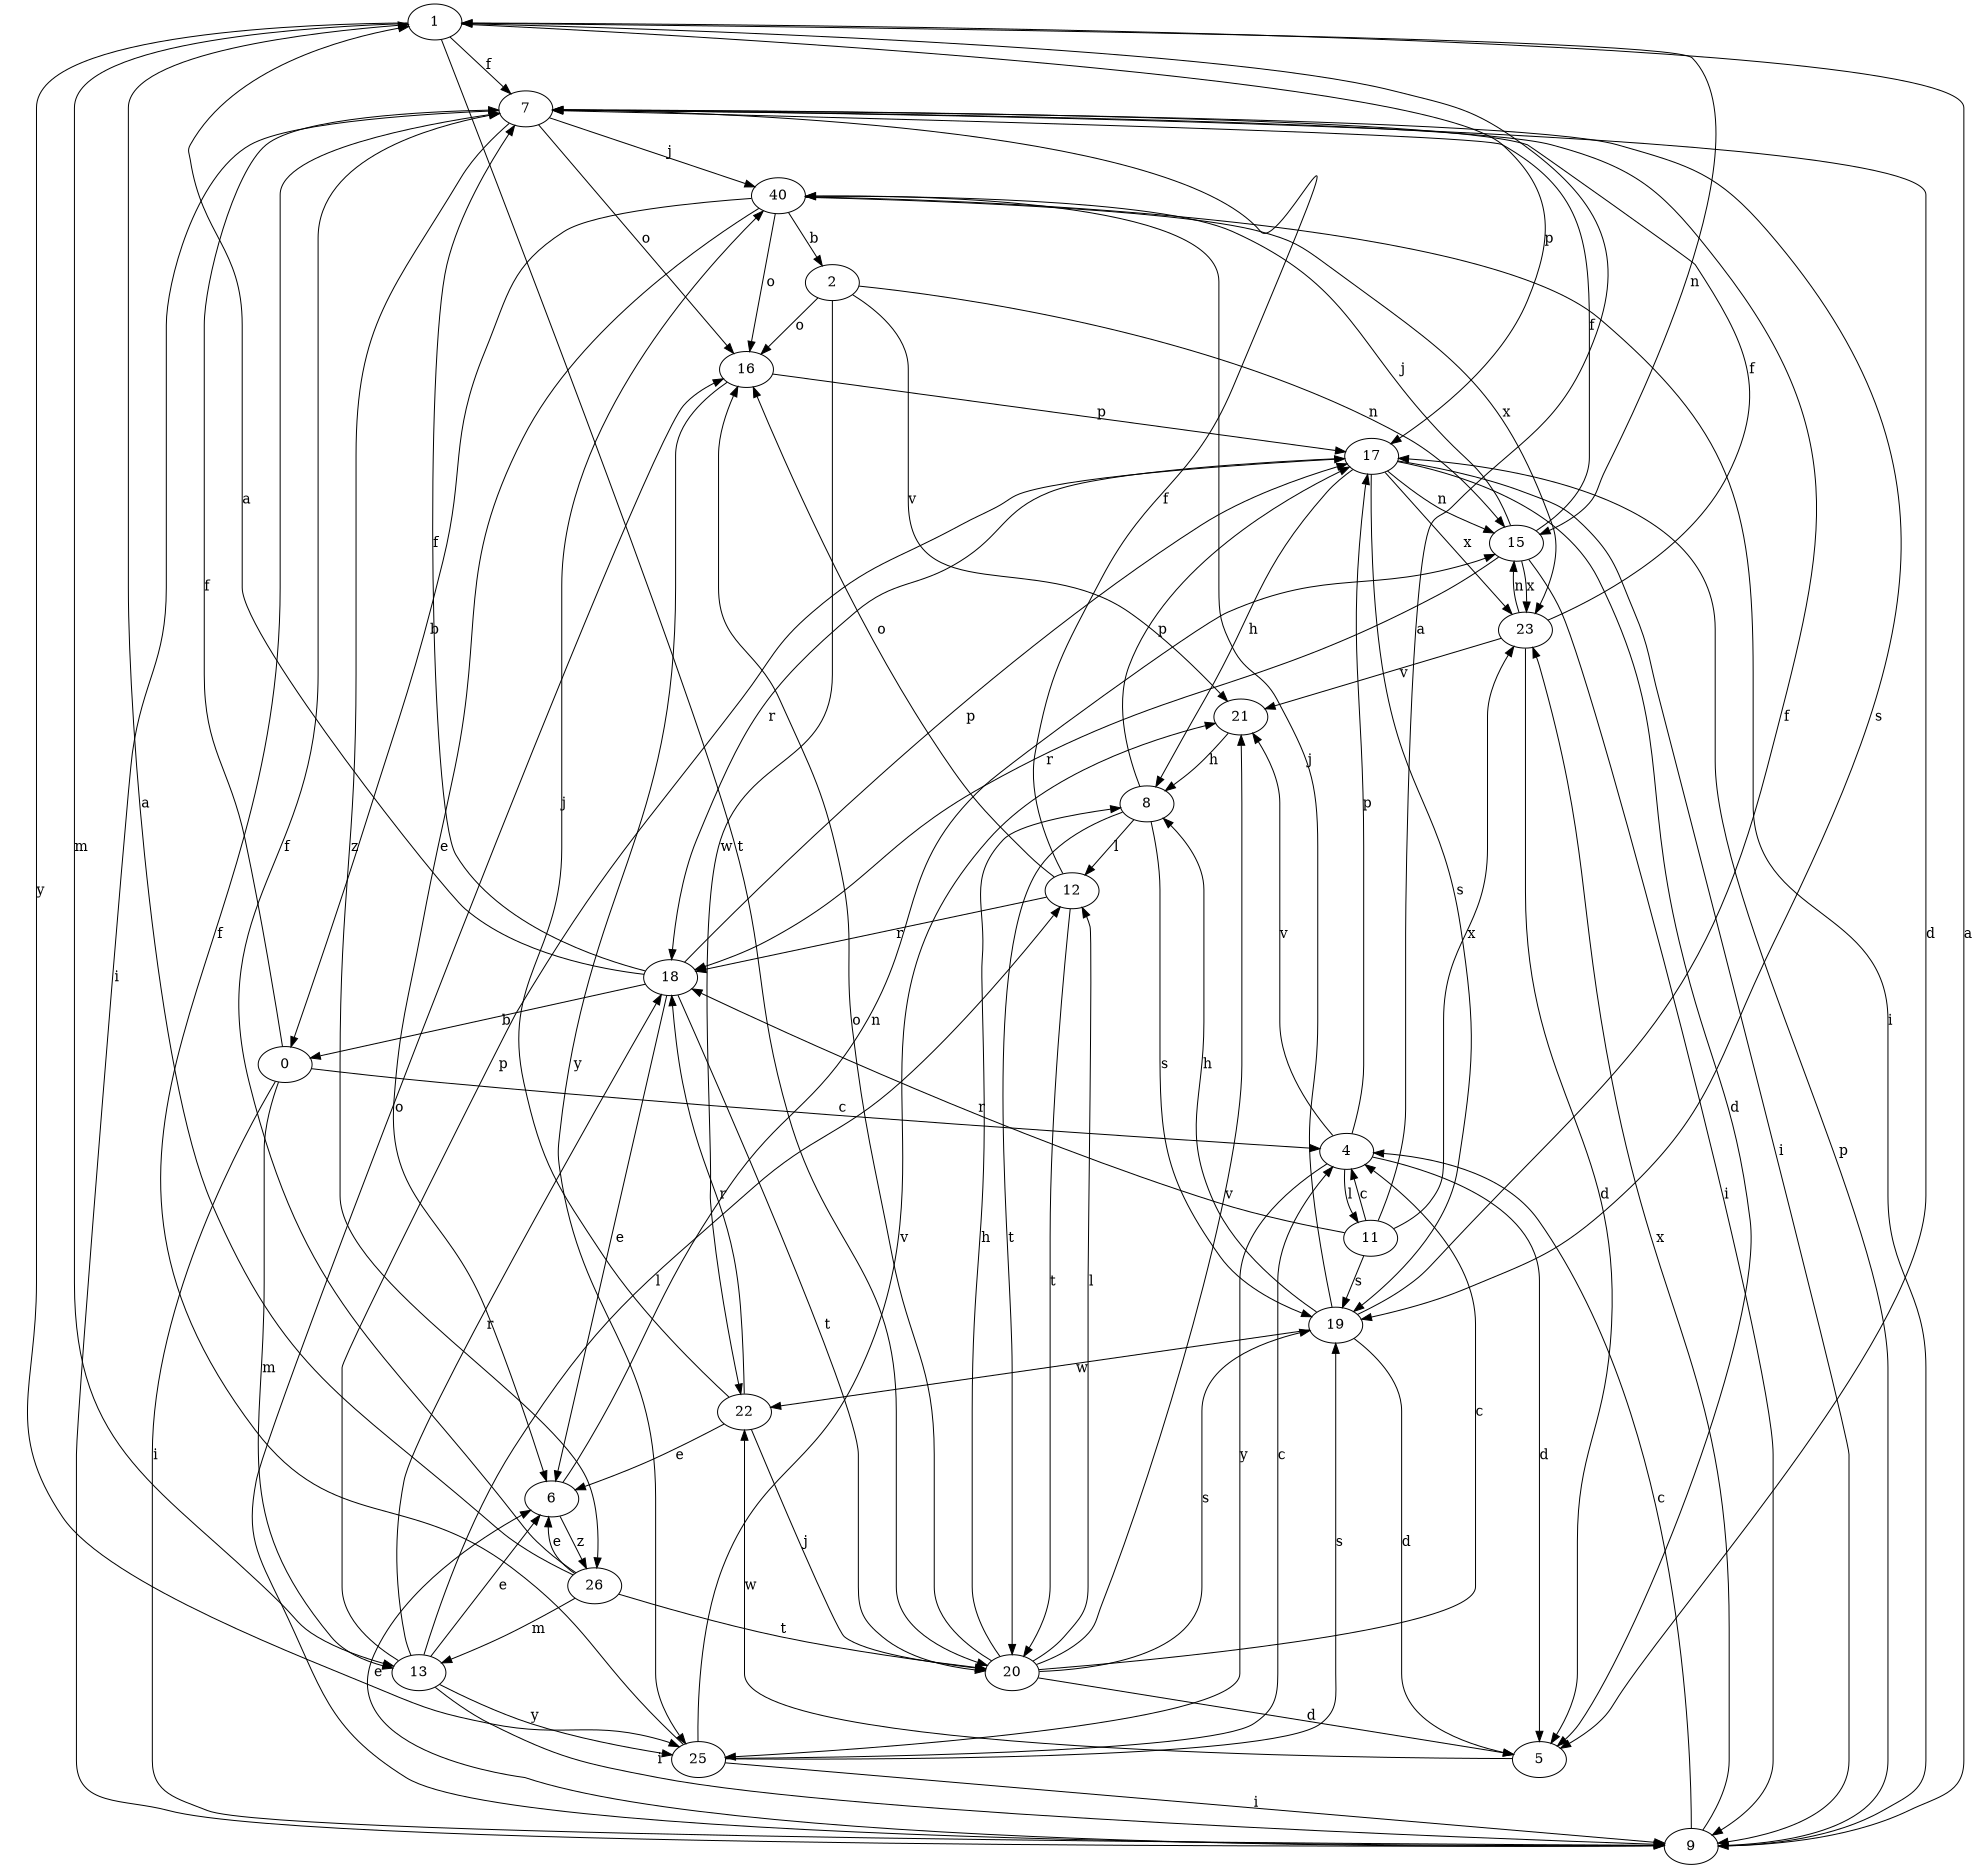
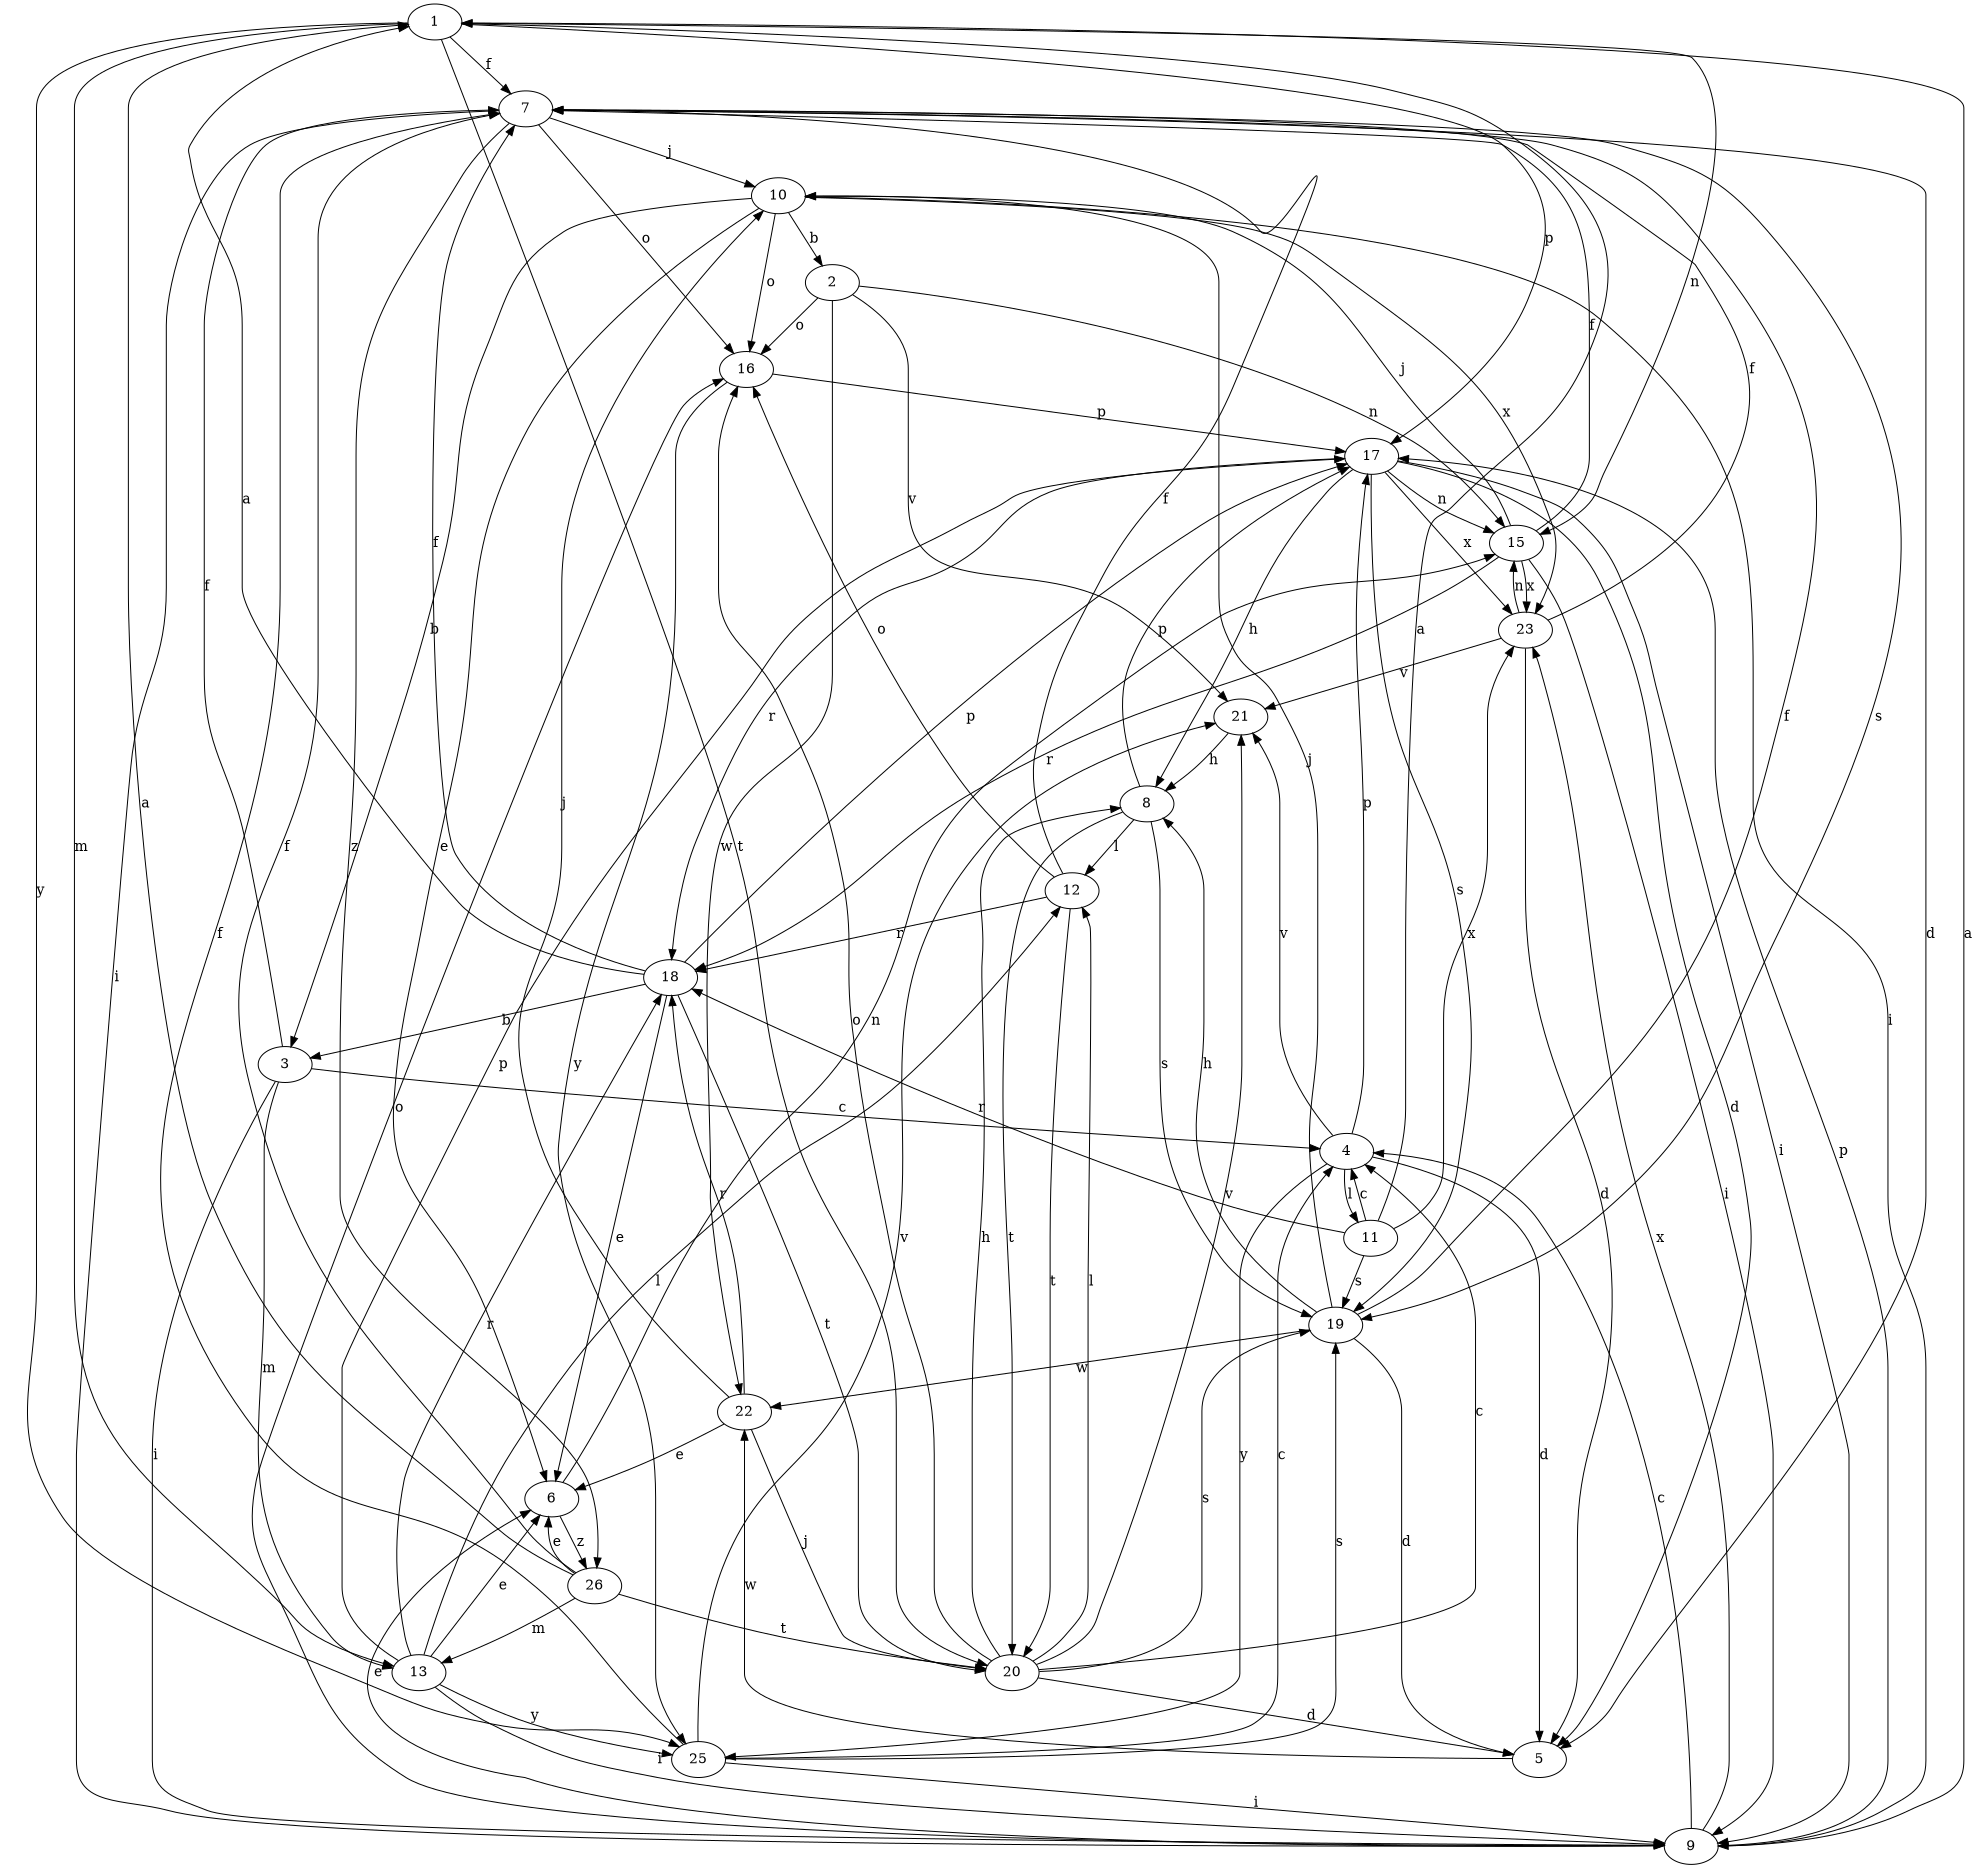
(778, 196) -> (778, 196)
(285, 1065) -> (285, 1065)
